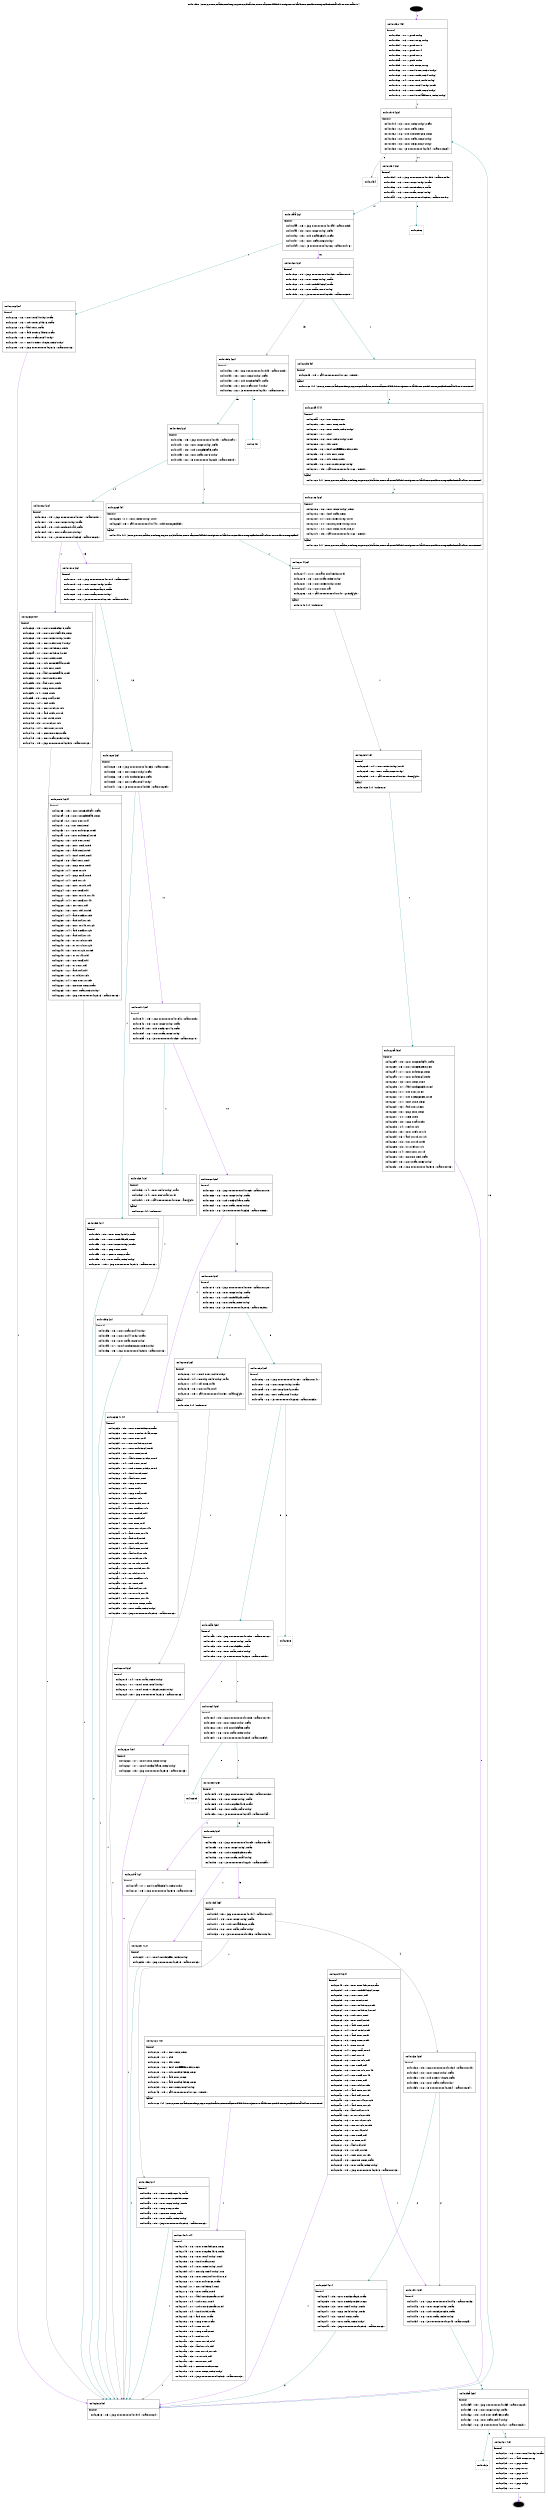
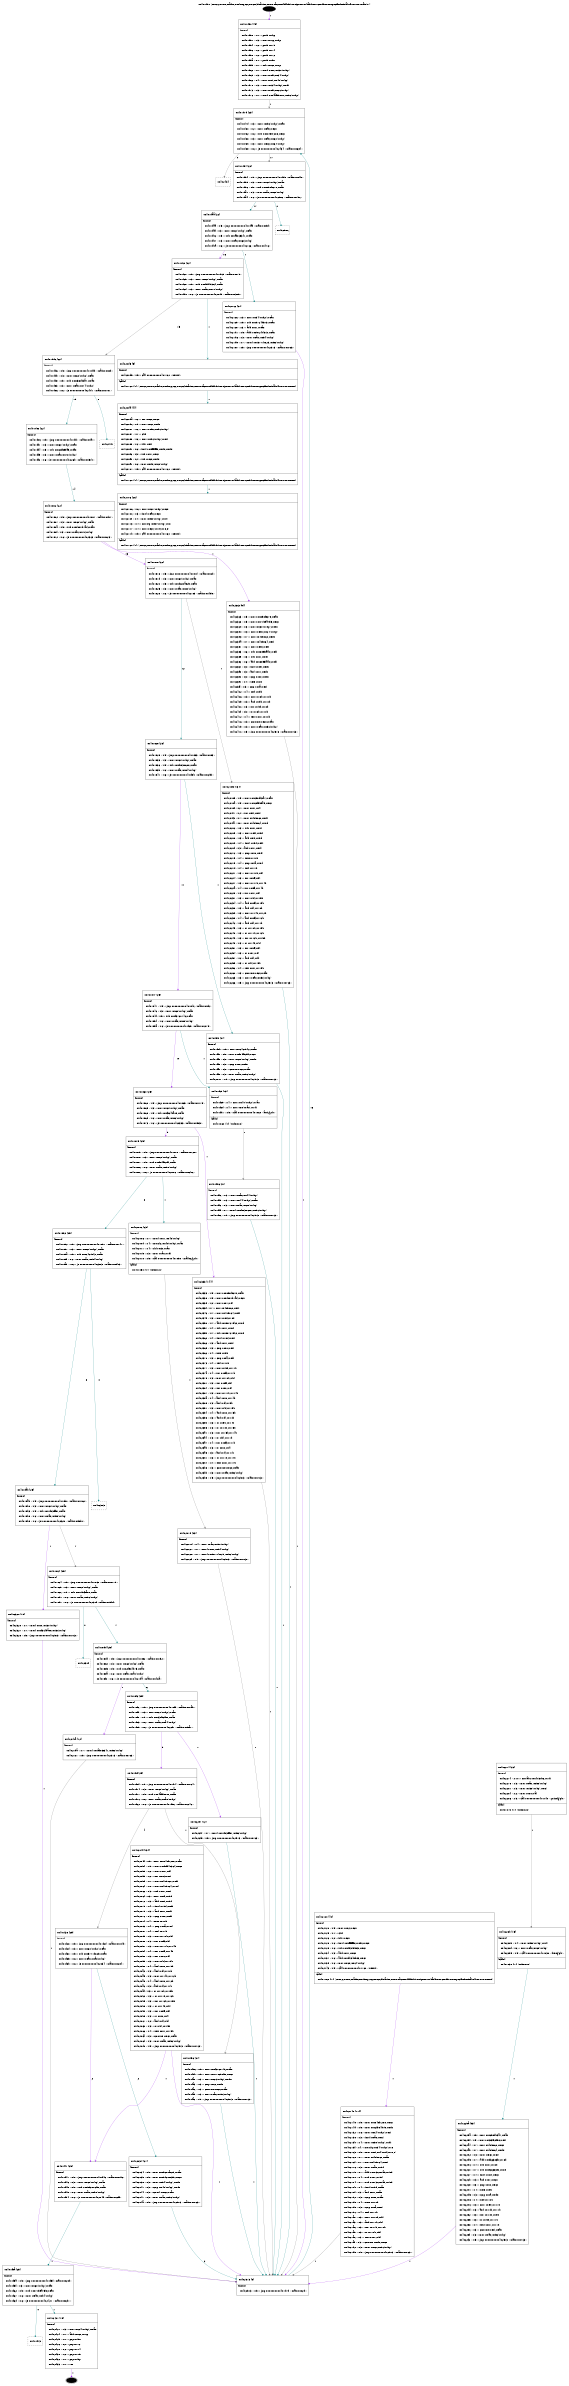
(203, 522) -> none
